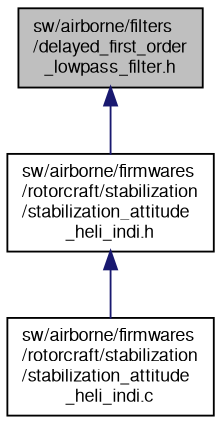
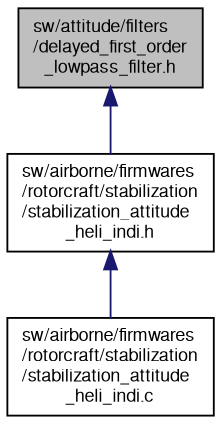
(111, 48) -> (111, 48)
